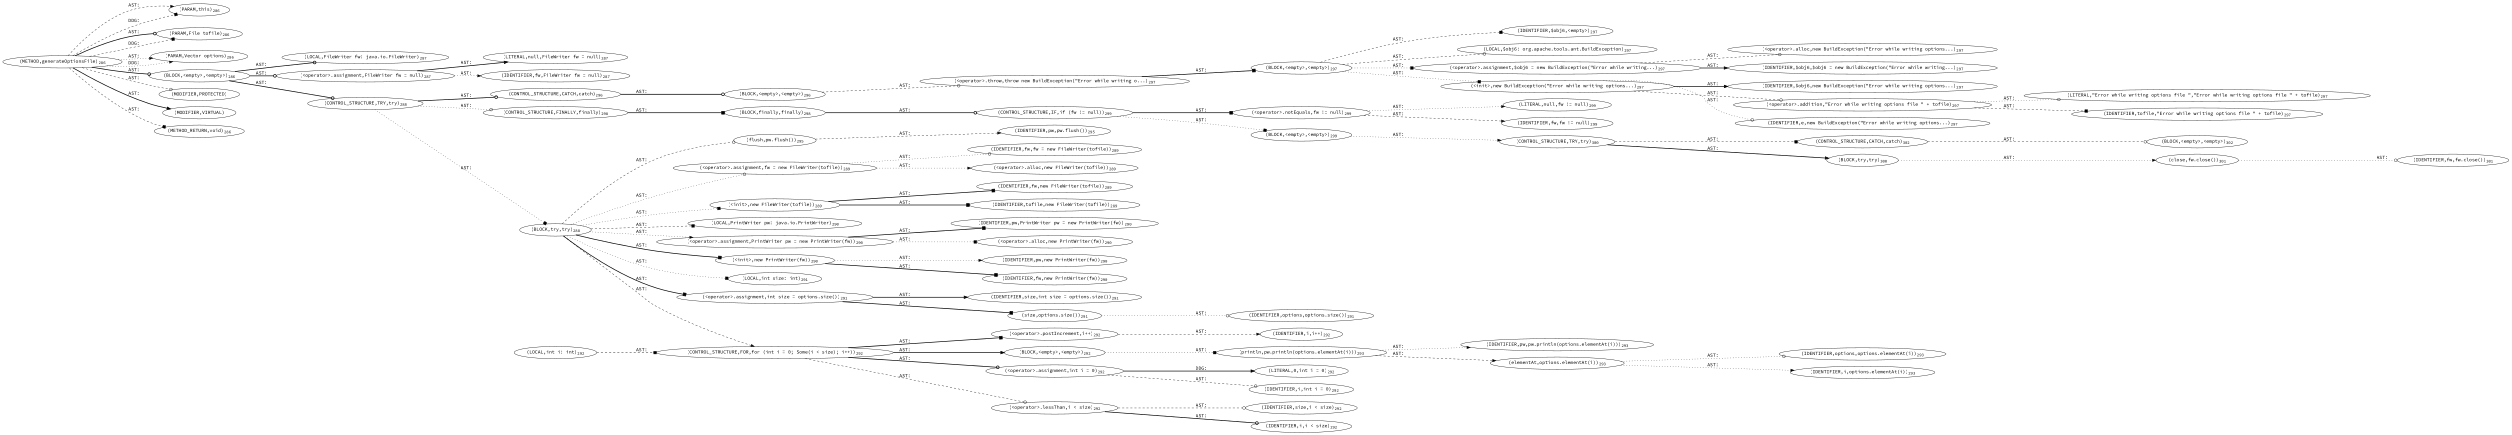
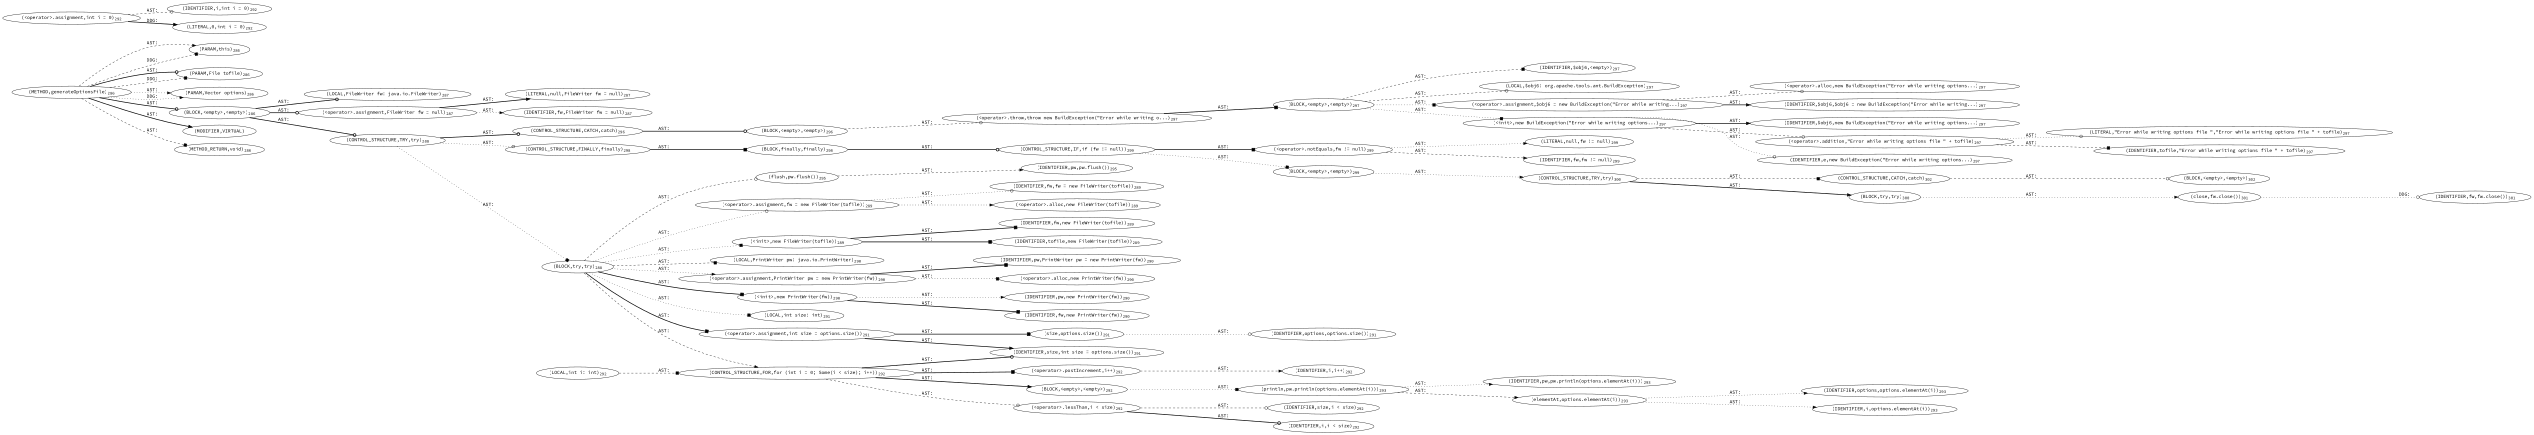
(199, 94) -> none
(2384, 158) -> (2406, 195)
(1702, 359) -> (1724, 396)
(922, 362) -> (936, 362)
